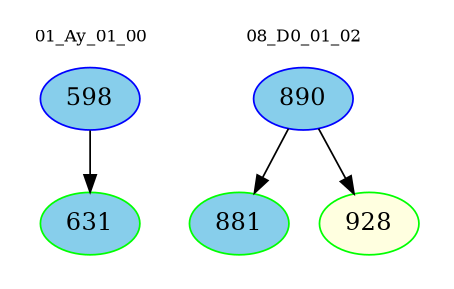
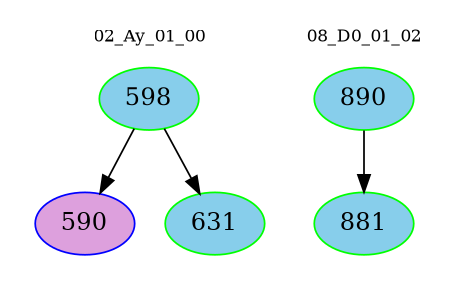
(91, 37) -> (150, 37)
(90, 99) -> (149, 99)
(303, 99) -> (364, 99)
none -> (85, 224)
(369, 224) -> none
